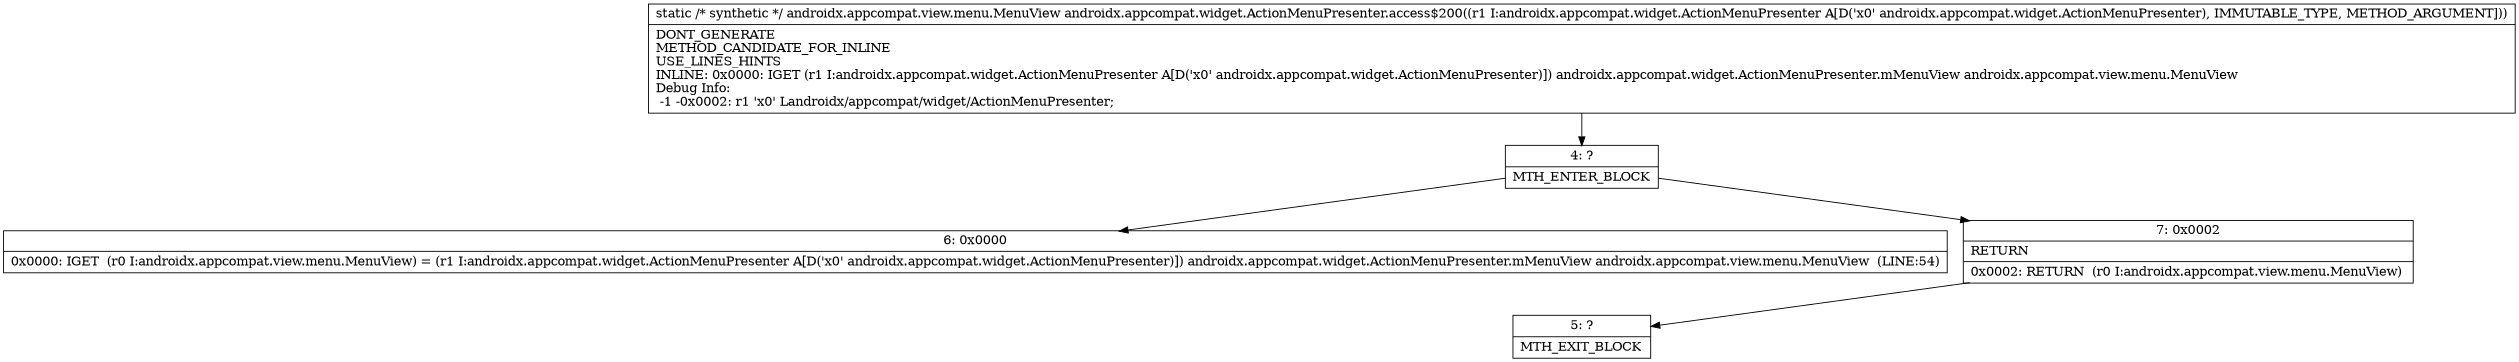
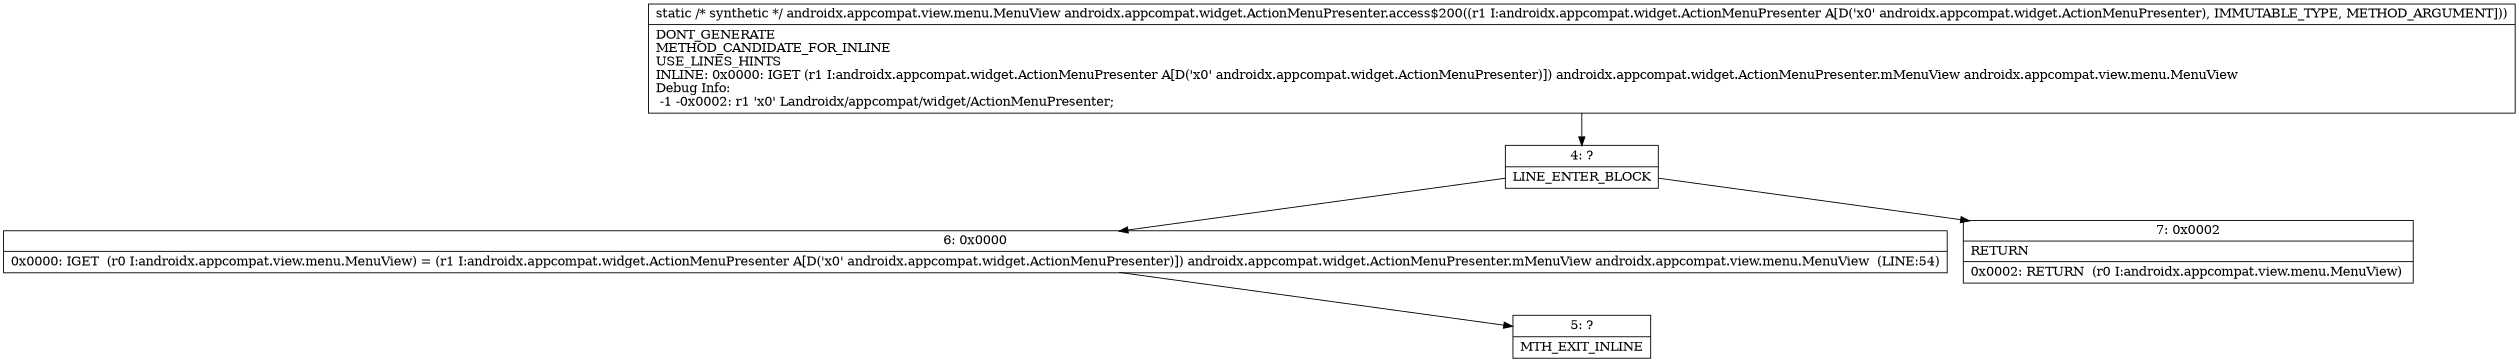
(1581, 177) -> (1582, 177)
(1815, 304) -> (1311, 299)
(1581, 347) -> (1582, 347)
